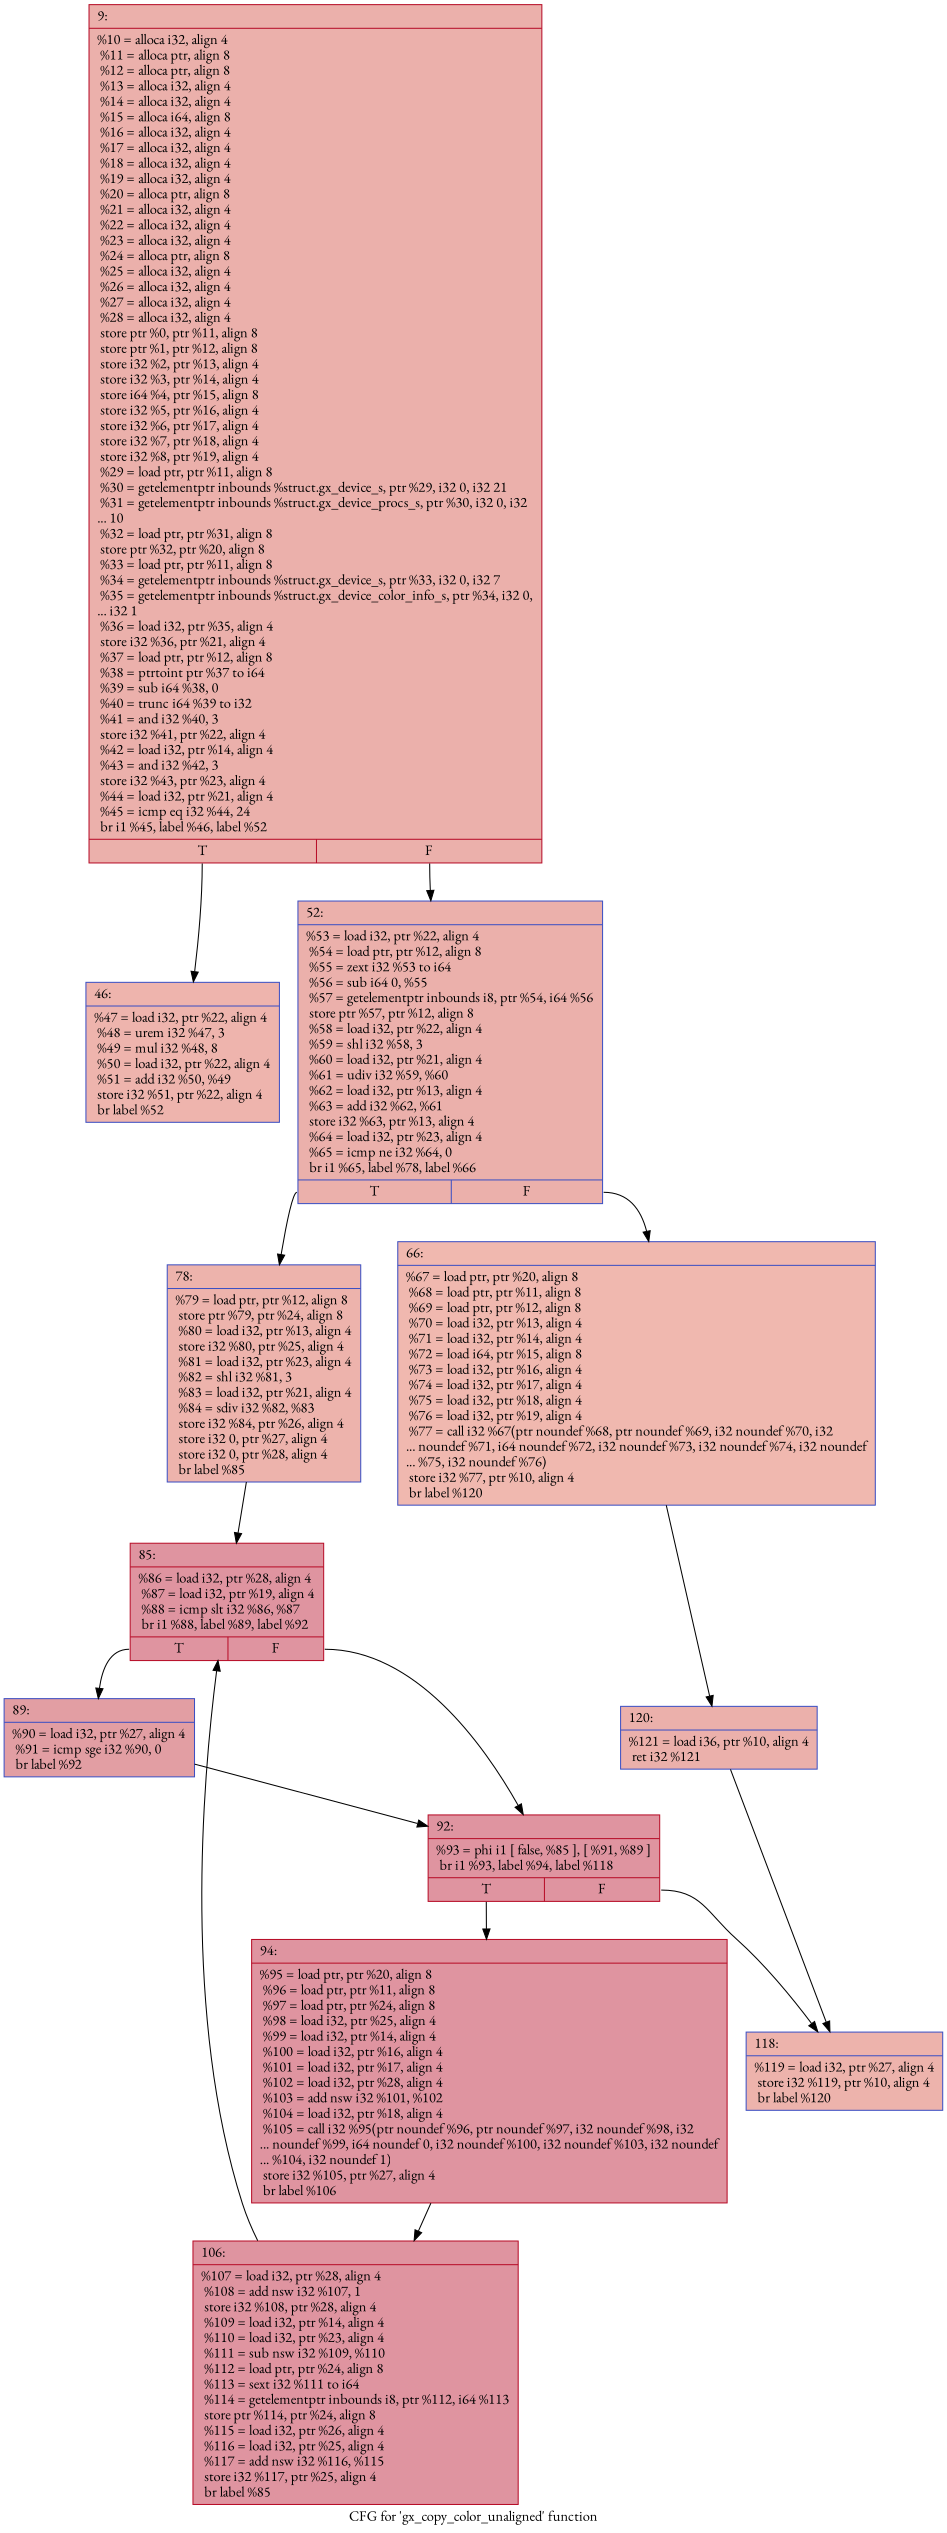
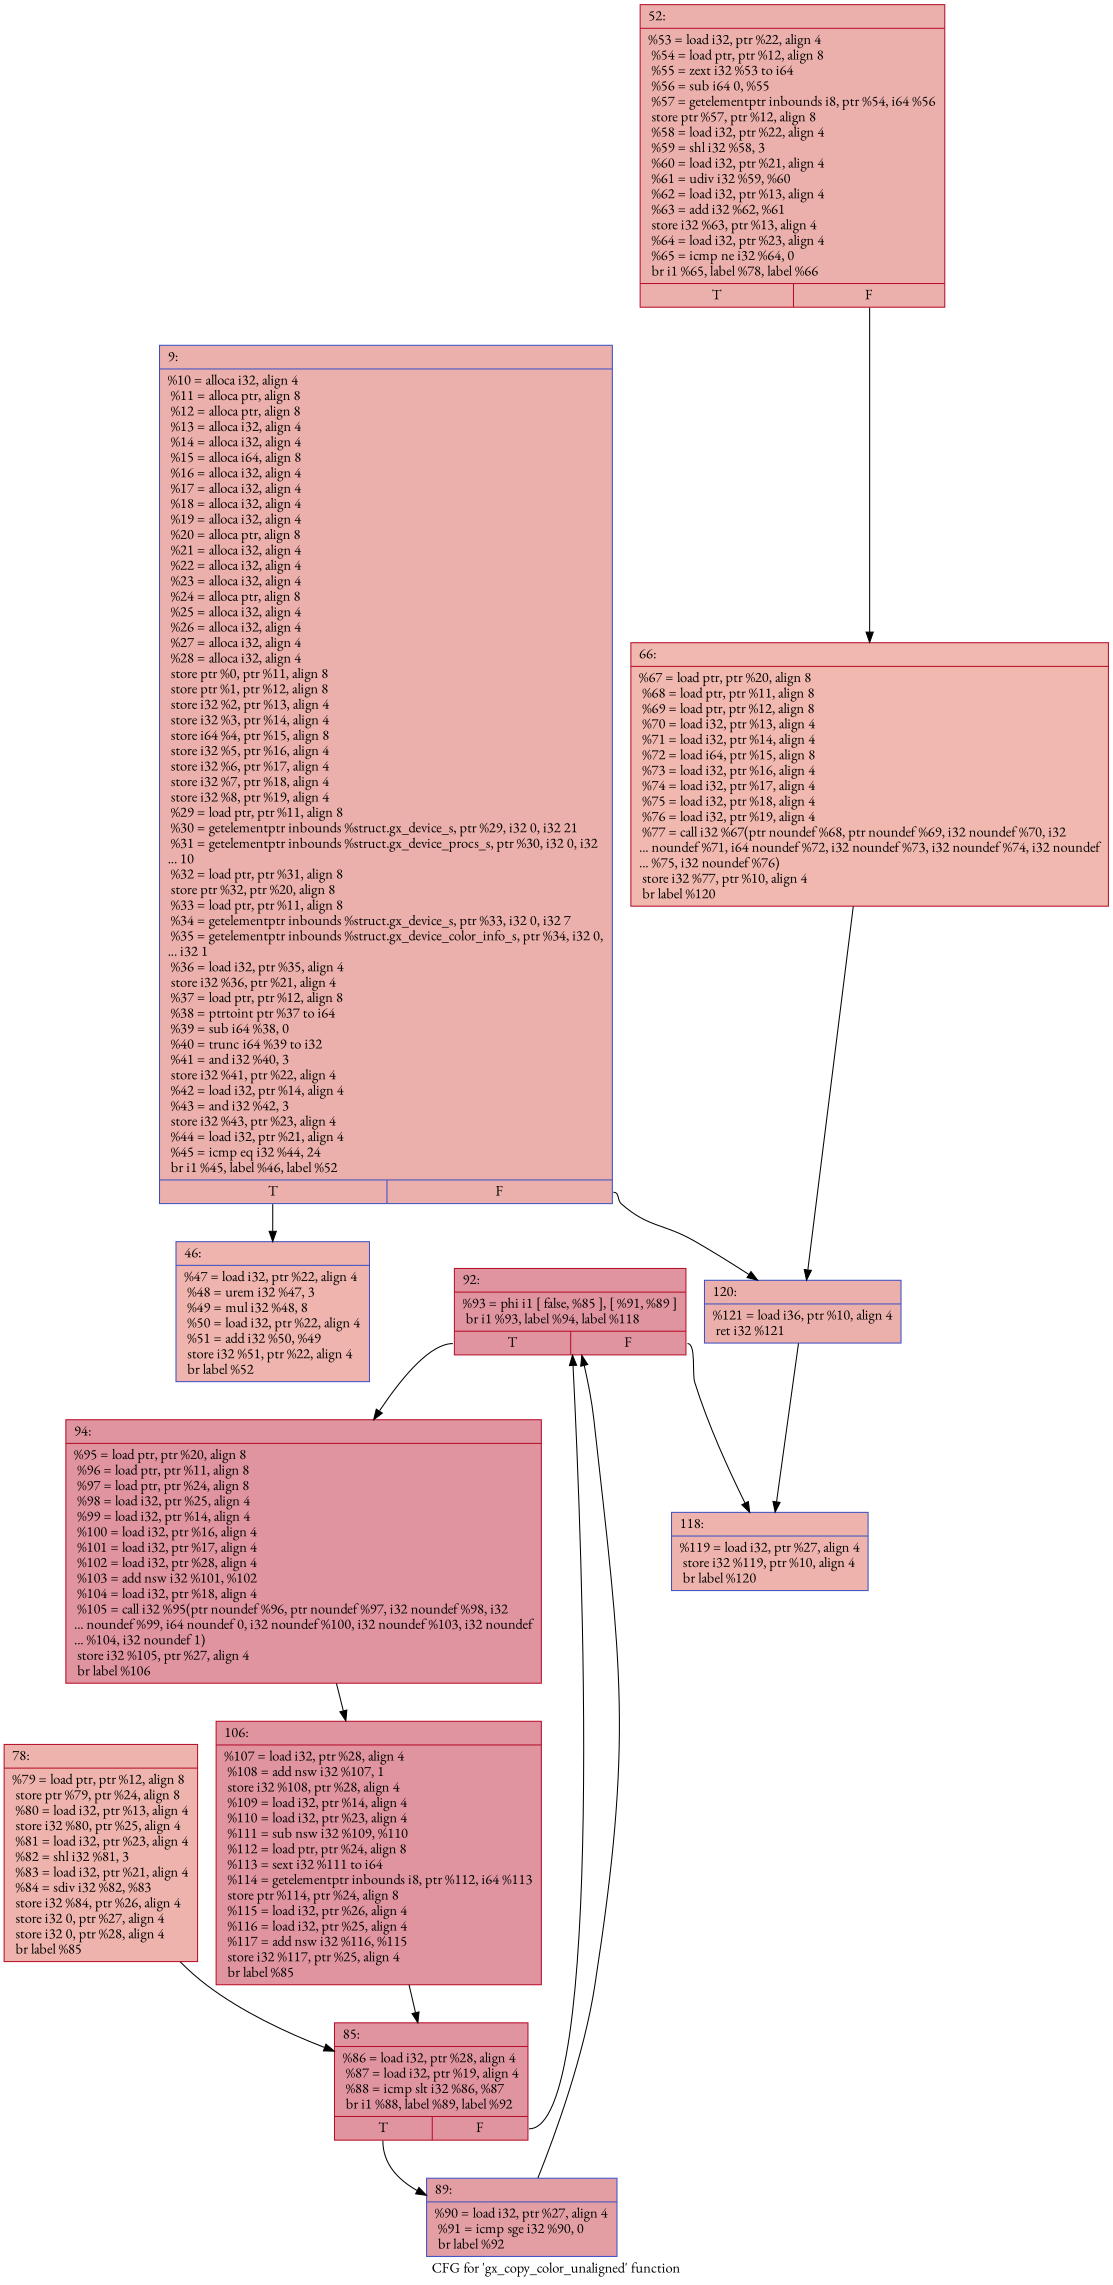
(315, 434) -> (386, 774)
(430, 877) -> (679, 1234)
(450, 1052) -> (792, 156)
(287, 1223) -> none
(264, 1373) -> (101, 1853)
(637, 1373) -> (870, 774)
